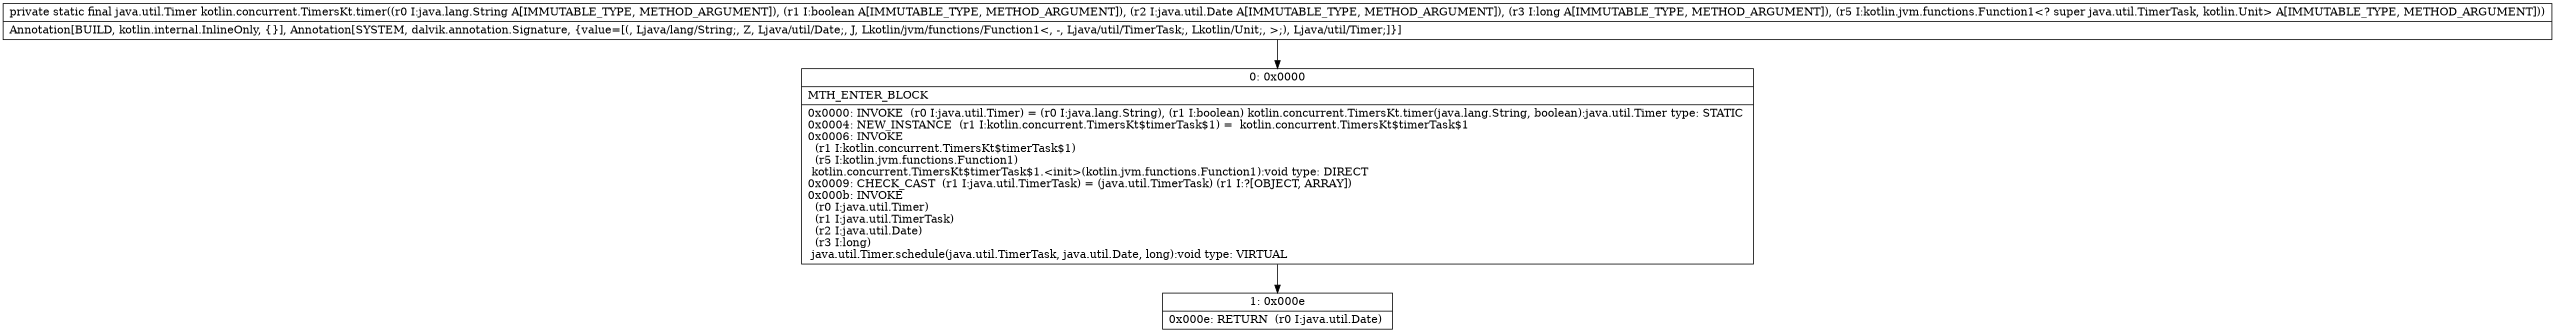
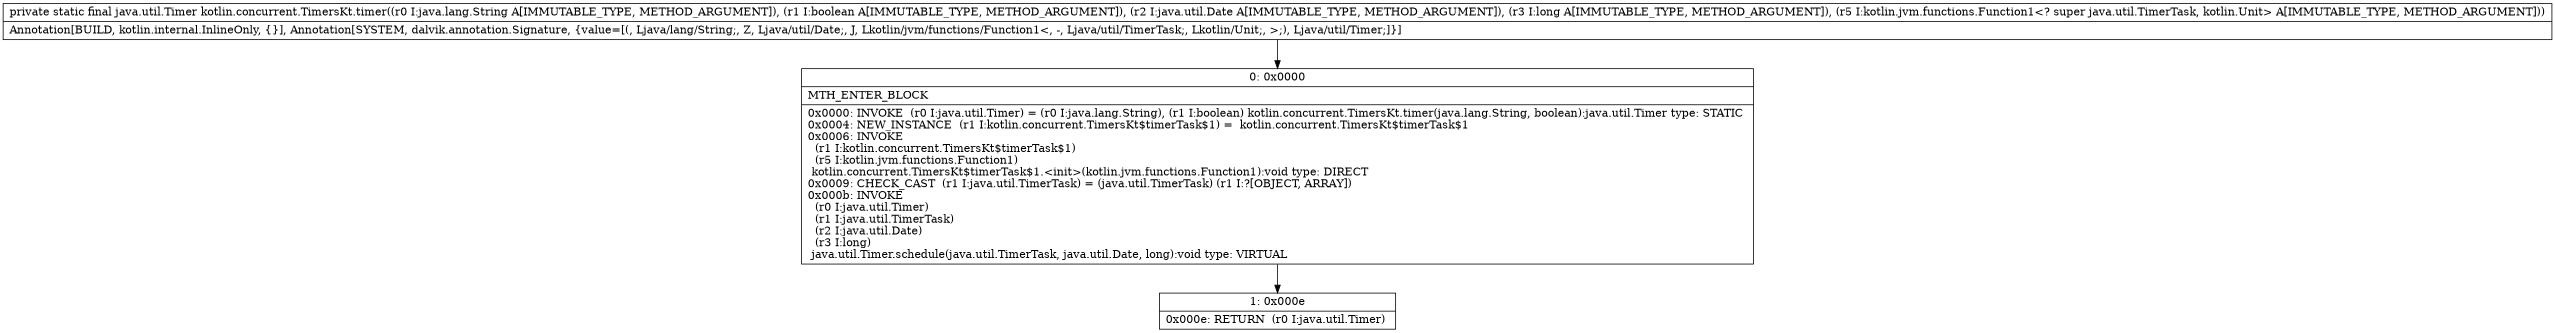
(1278, 320) -> (1278, 320)
